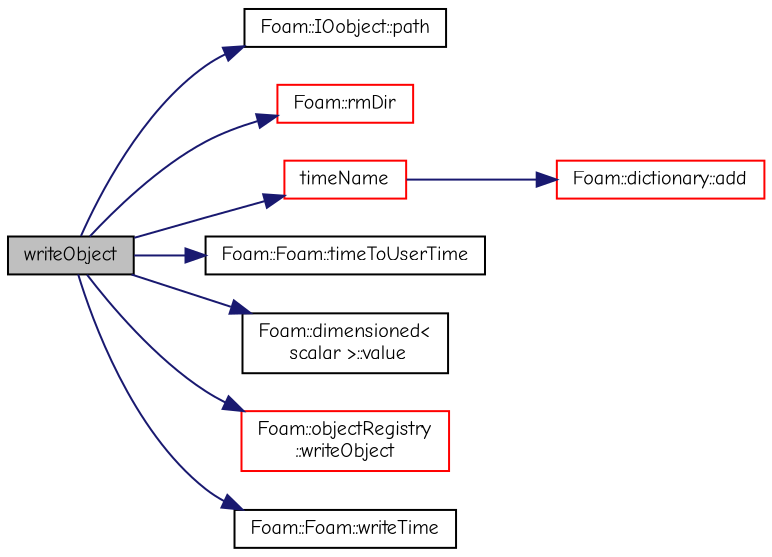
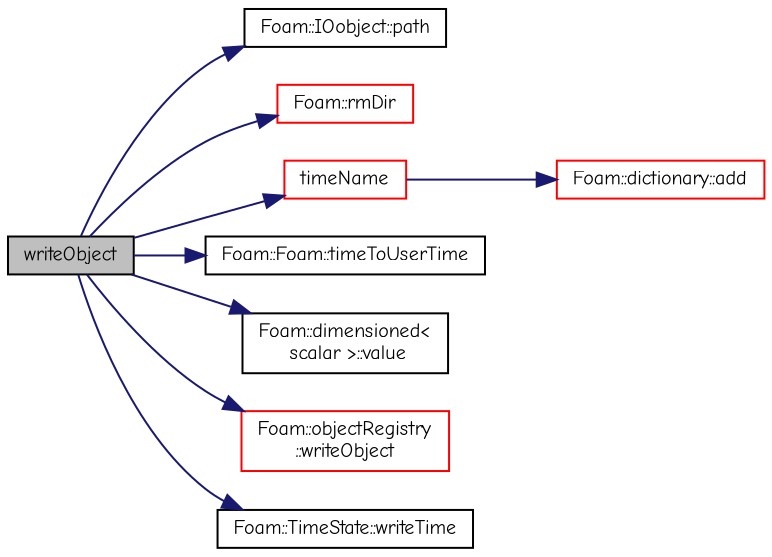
(345, 529) -> (345, 529)
